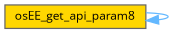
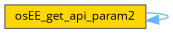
(75, 17) -> (75, 17)
